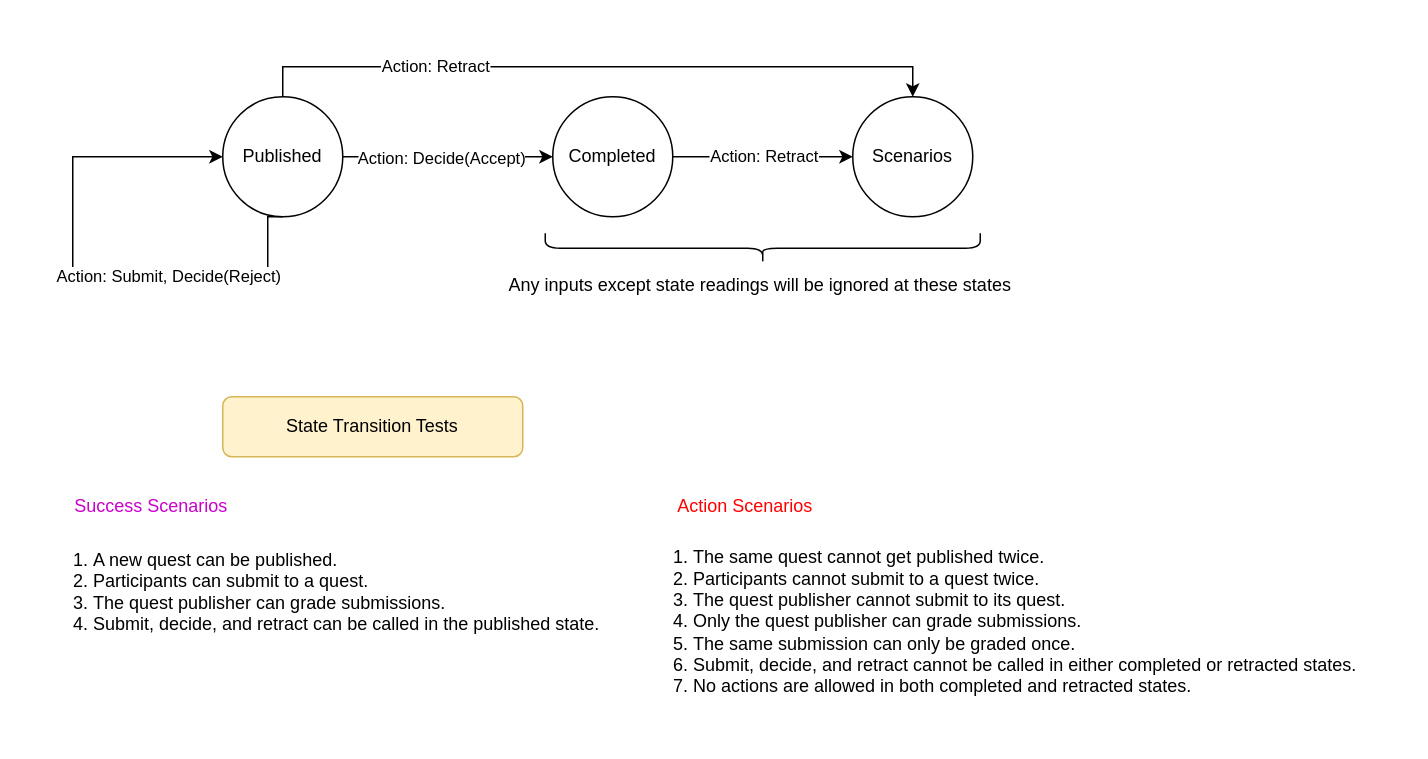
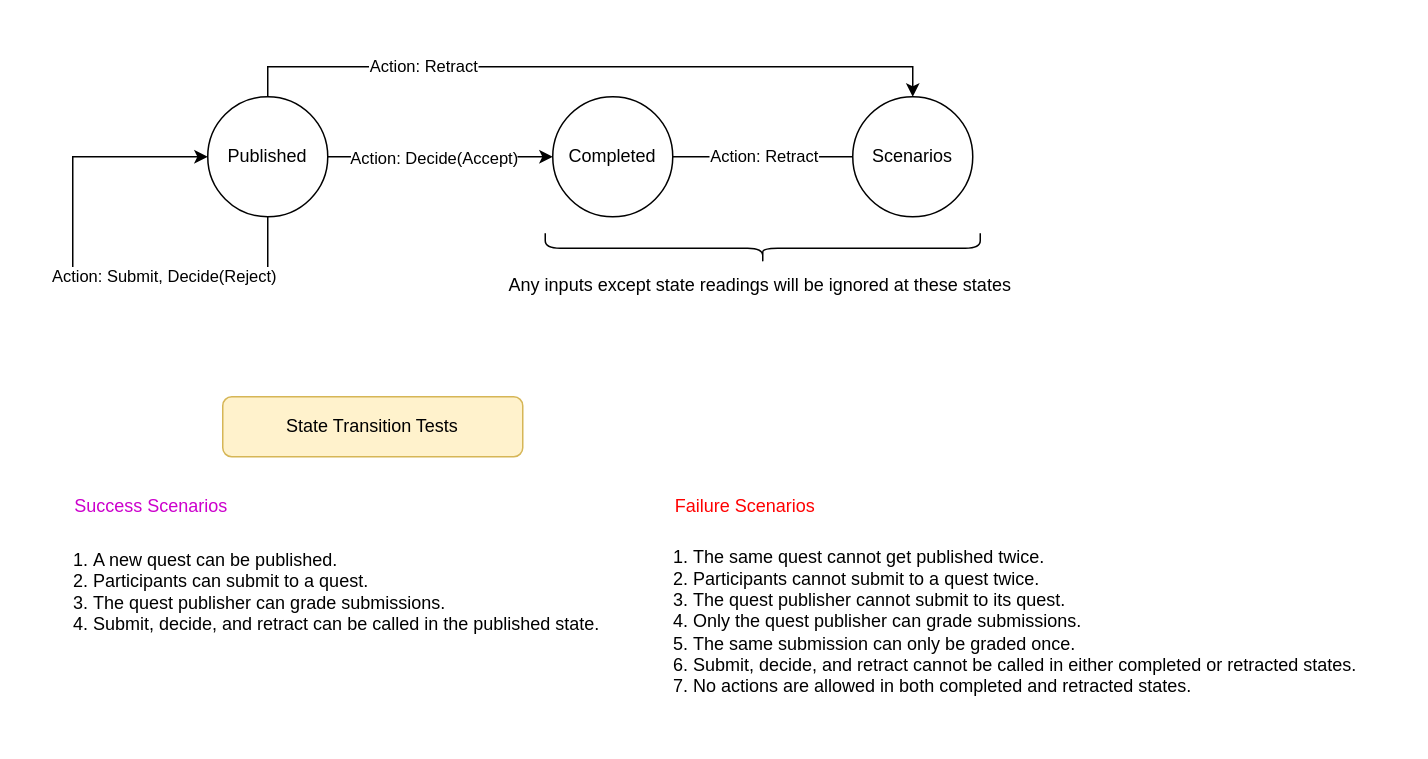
(283, 157) -> (268, 157)
(841, 157) -> (845, 157)
(746, 506) -> (746, 506)
